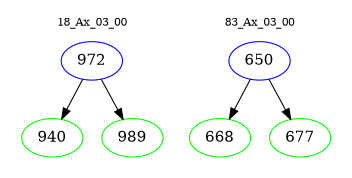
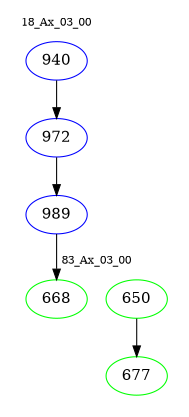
(260, 61) -> (137, 299)
(75, 94) -> (57, 94)
(242, 94) -> (57, 257)
(52, 138) -> (57, 61)
(132, 138) -> (57, 215)
